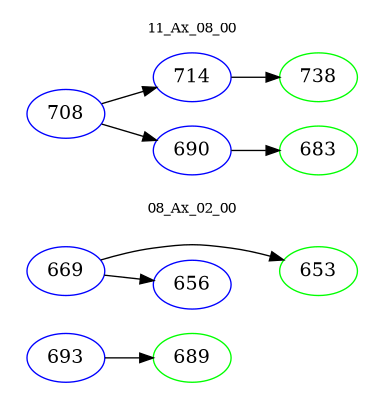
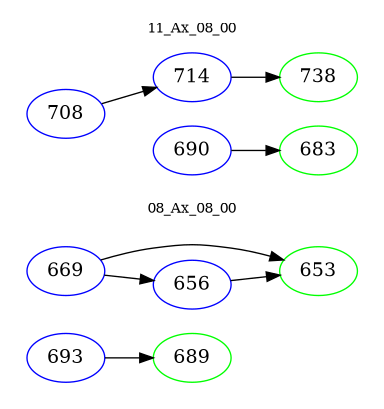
(122, 130) -> none
(192, 209) -> (192, 209)
none -> (249, 279)
